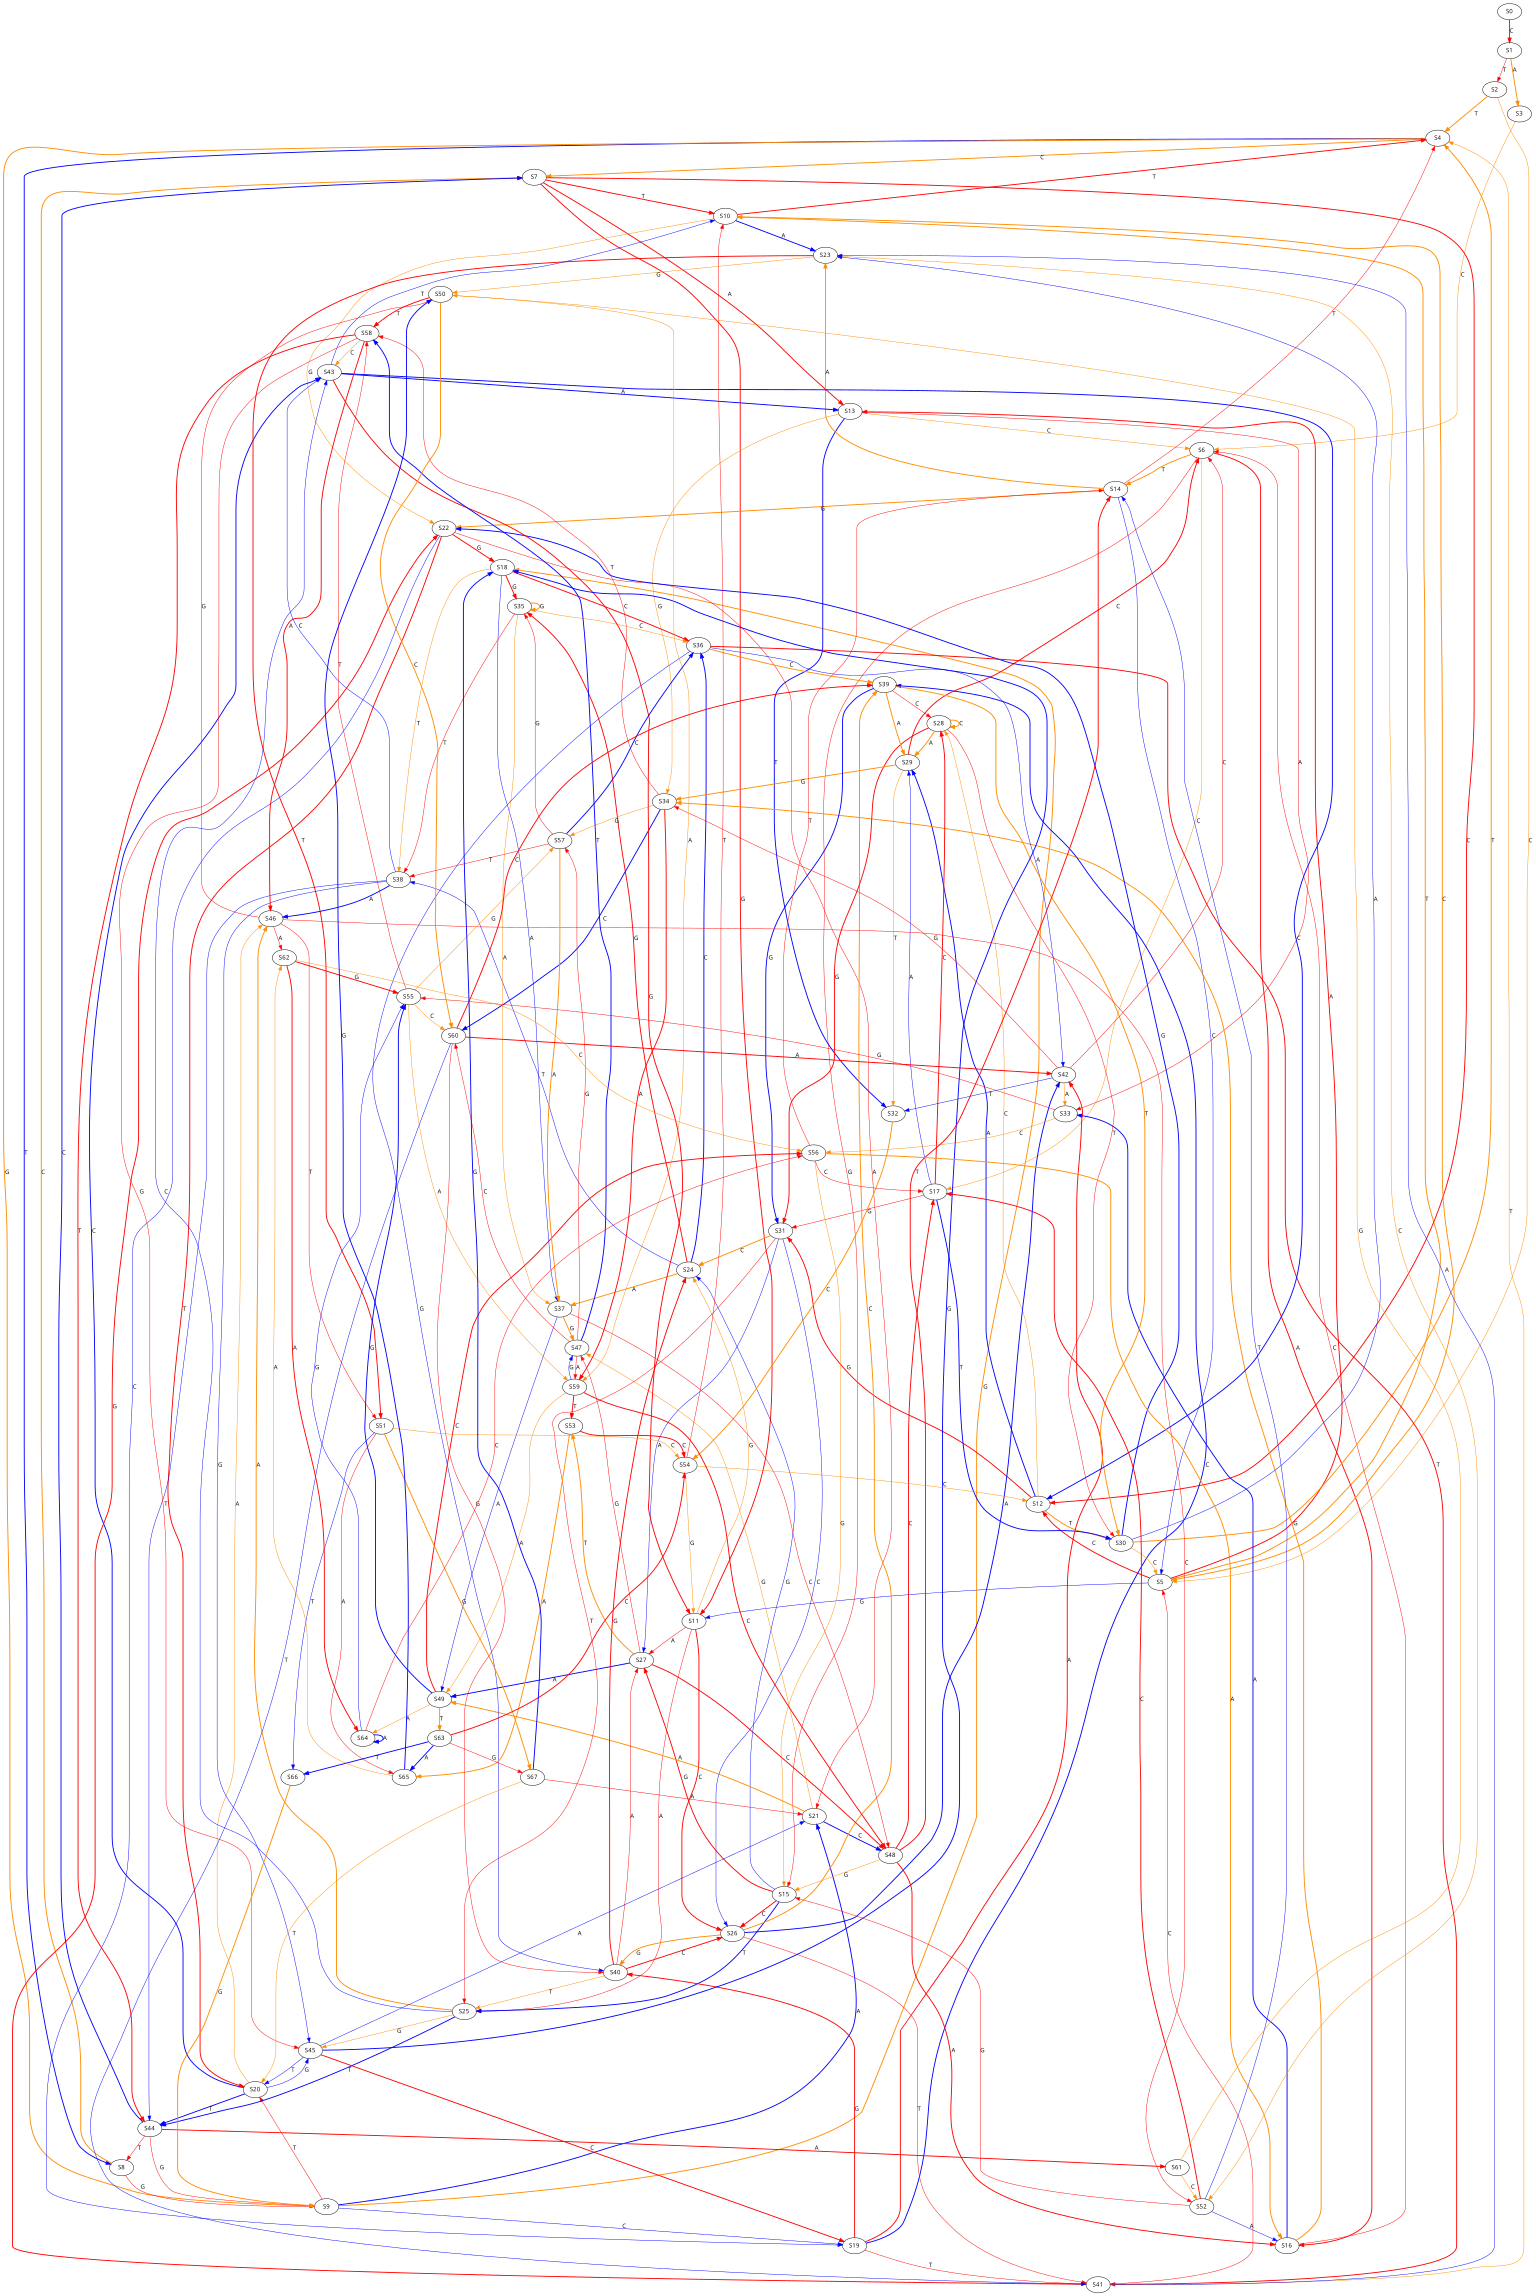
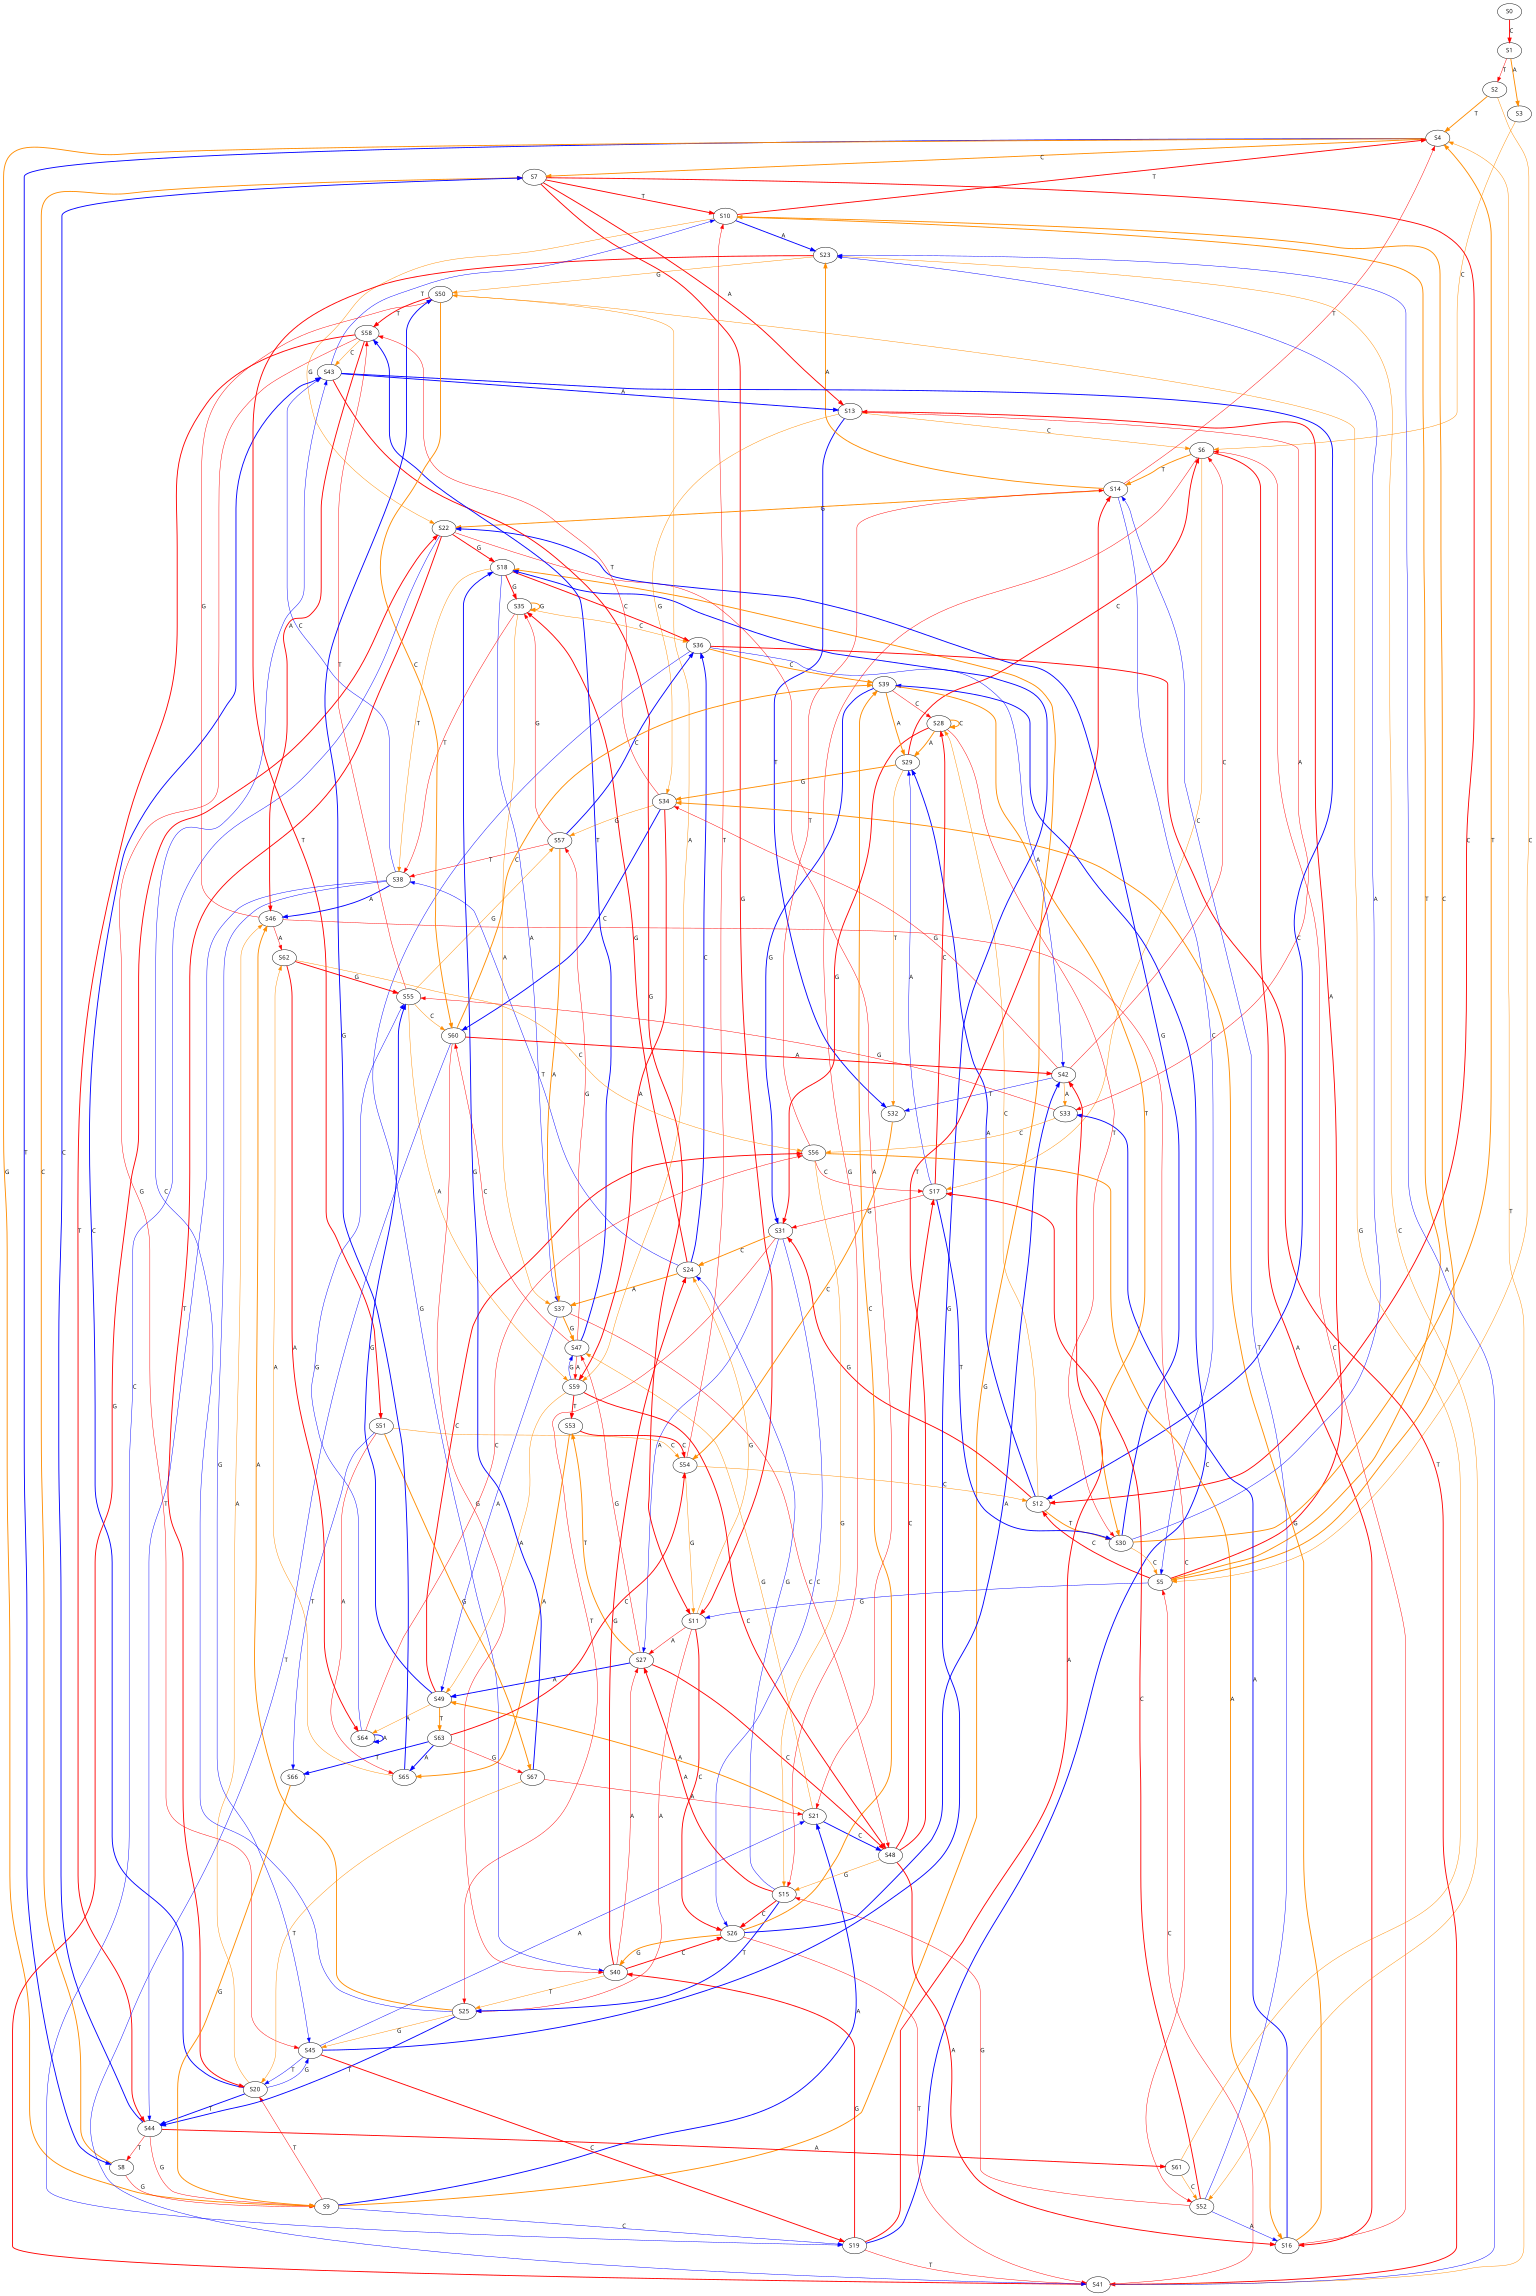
(586, 767) -> (586, 767)
(309, 1171) -> none
(686, 1777) -> (686, 1777)
